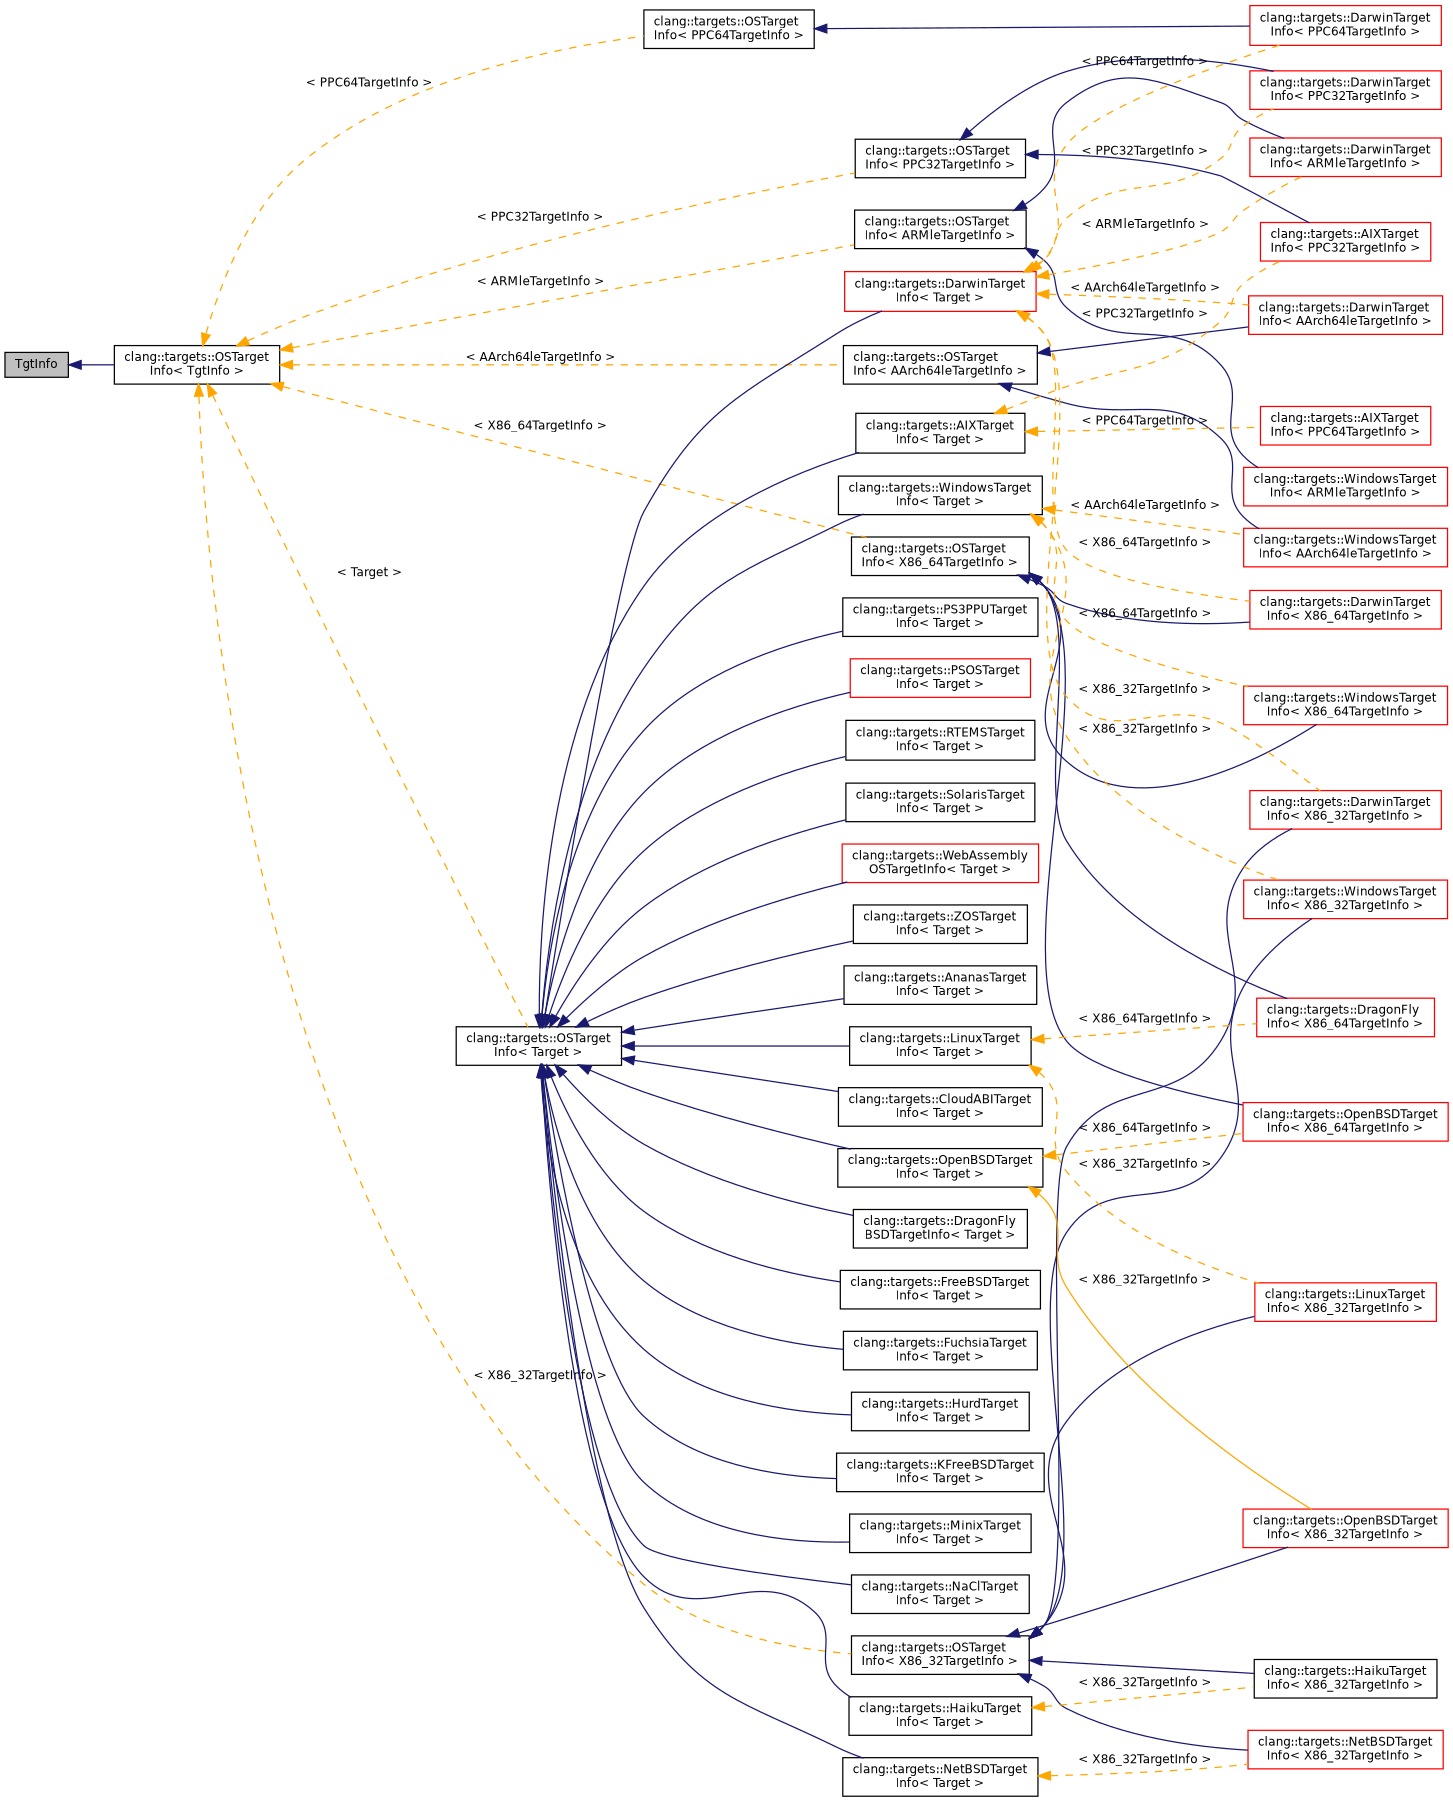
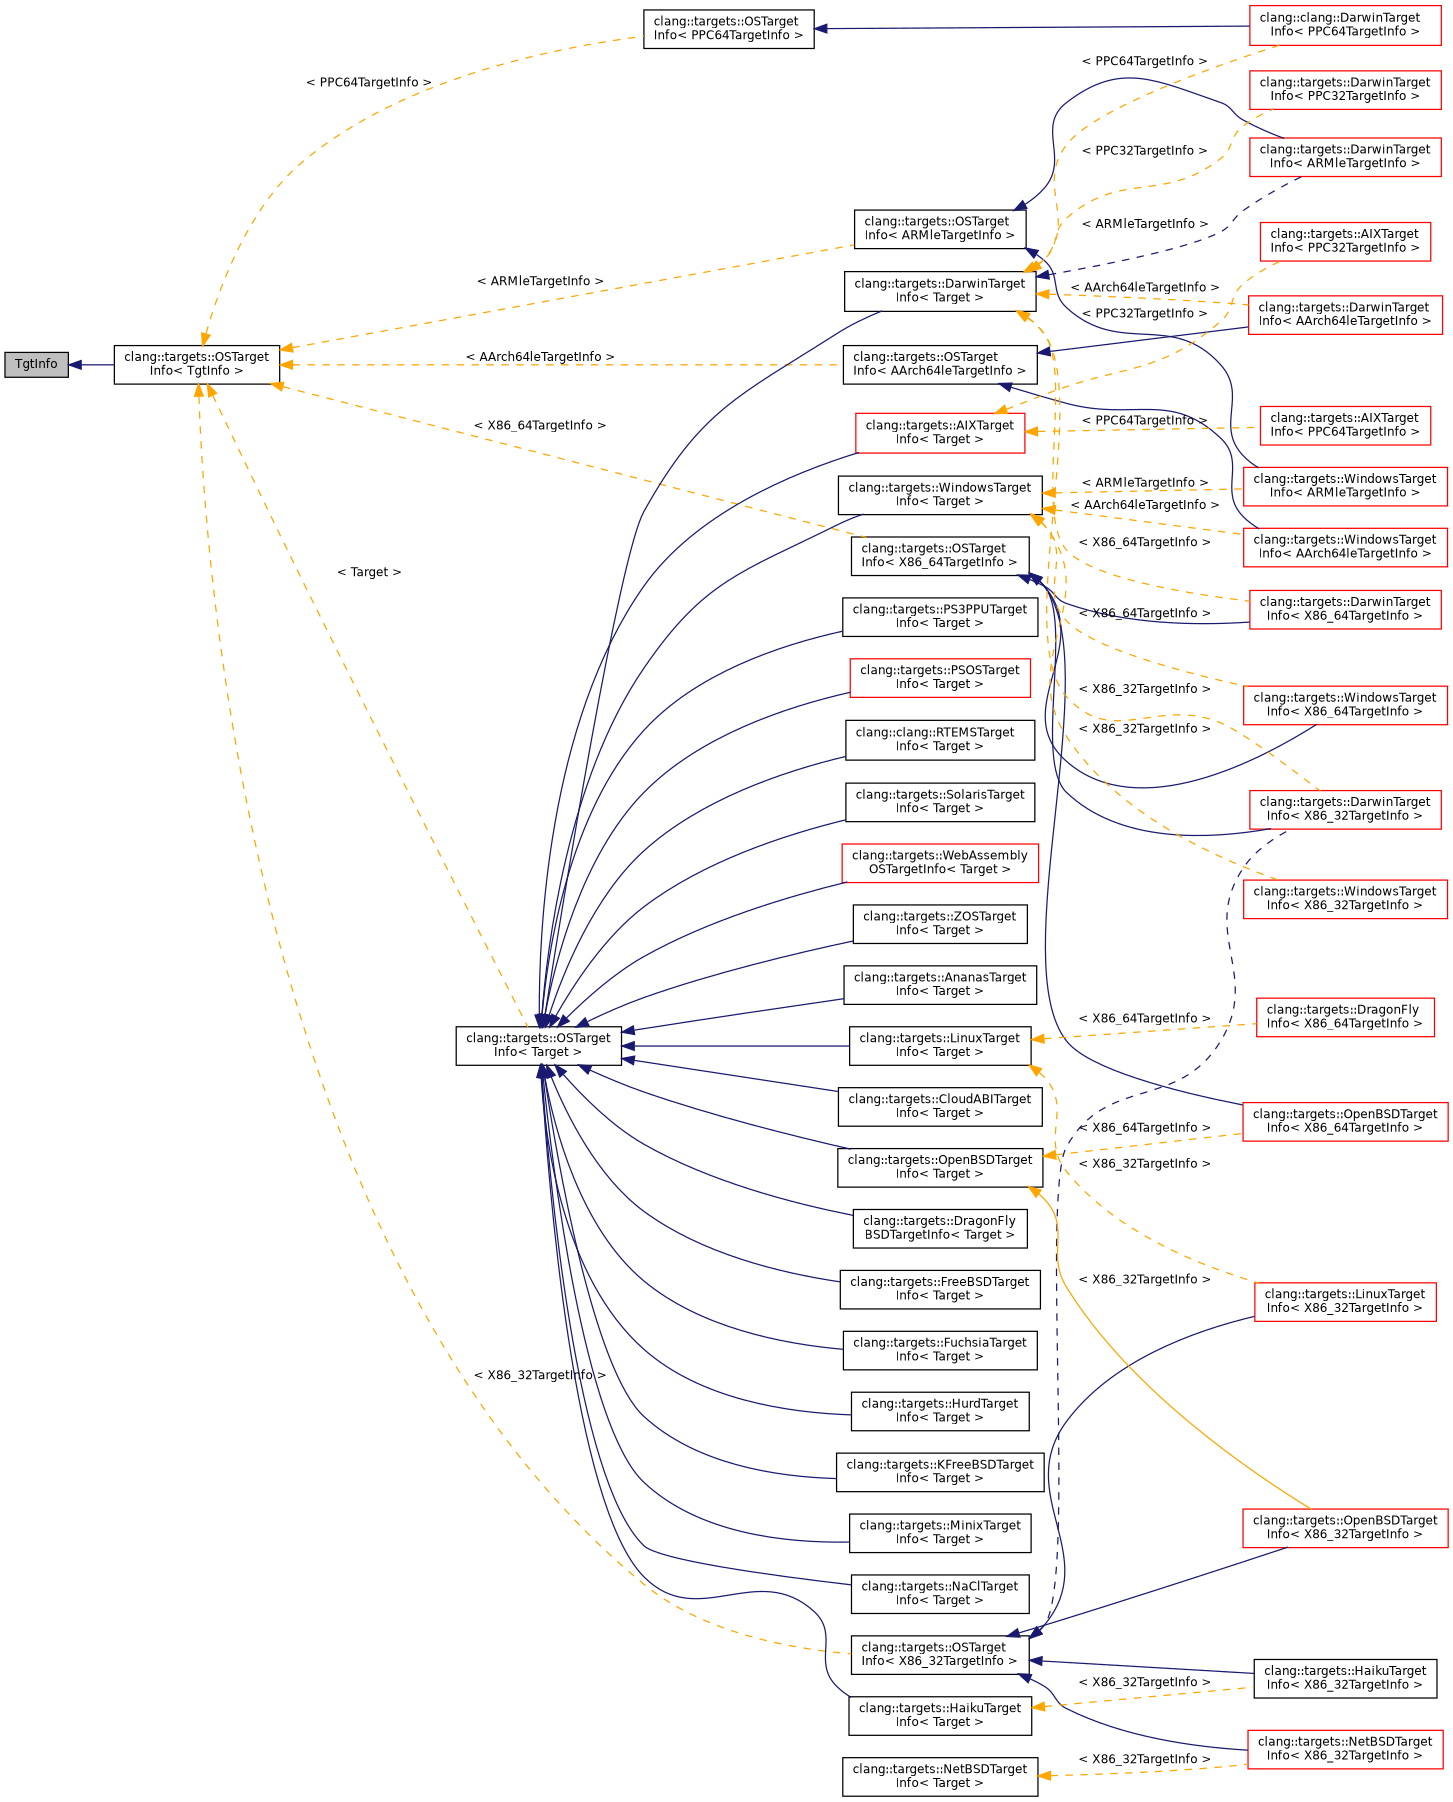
(1346, 25) -> (1346, 25)
(940, 158) -> none
(1185, 245) -> (1185, 245)
(940, 291) -> (940, 291)
(940, 433) -> (940, 433)
none -> (1149, 491)
(940, 740) -> (940, 740)
(1070, 845) -> (1066, 791)
(1059, 1195) -> (1059, 1195)
(1082, 1215) -> none
(638, 1596) -> none
